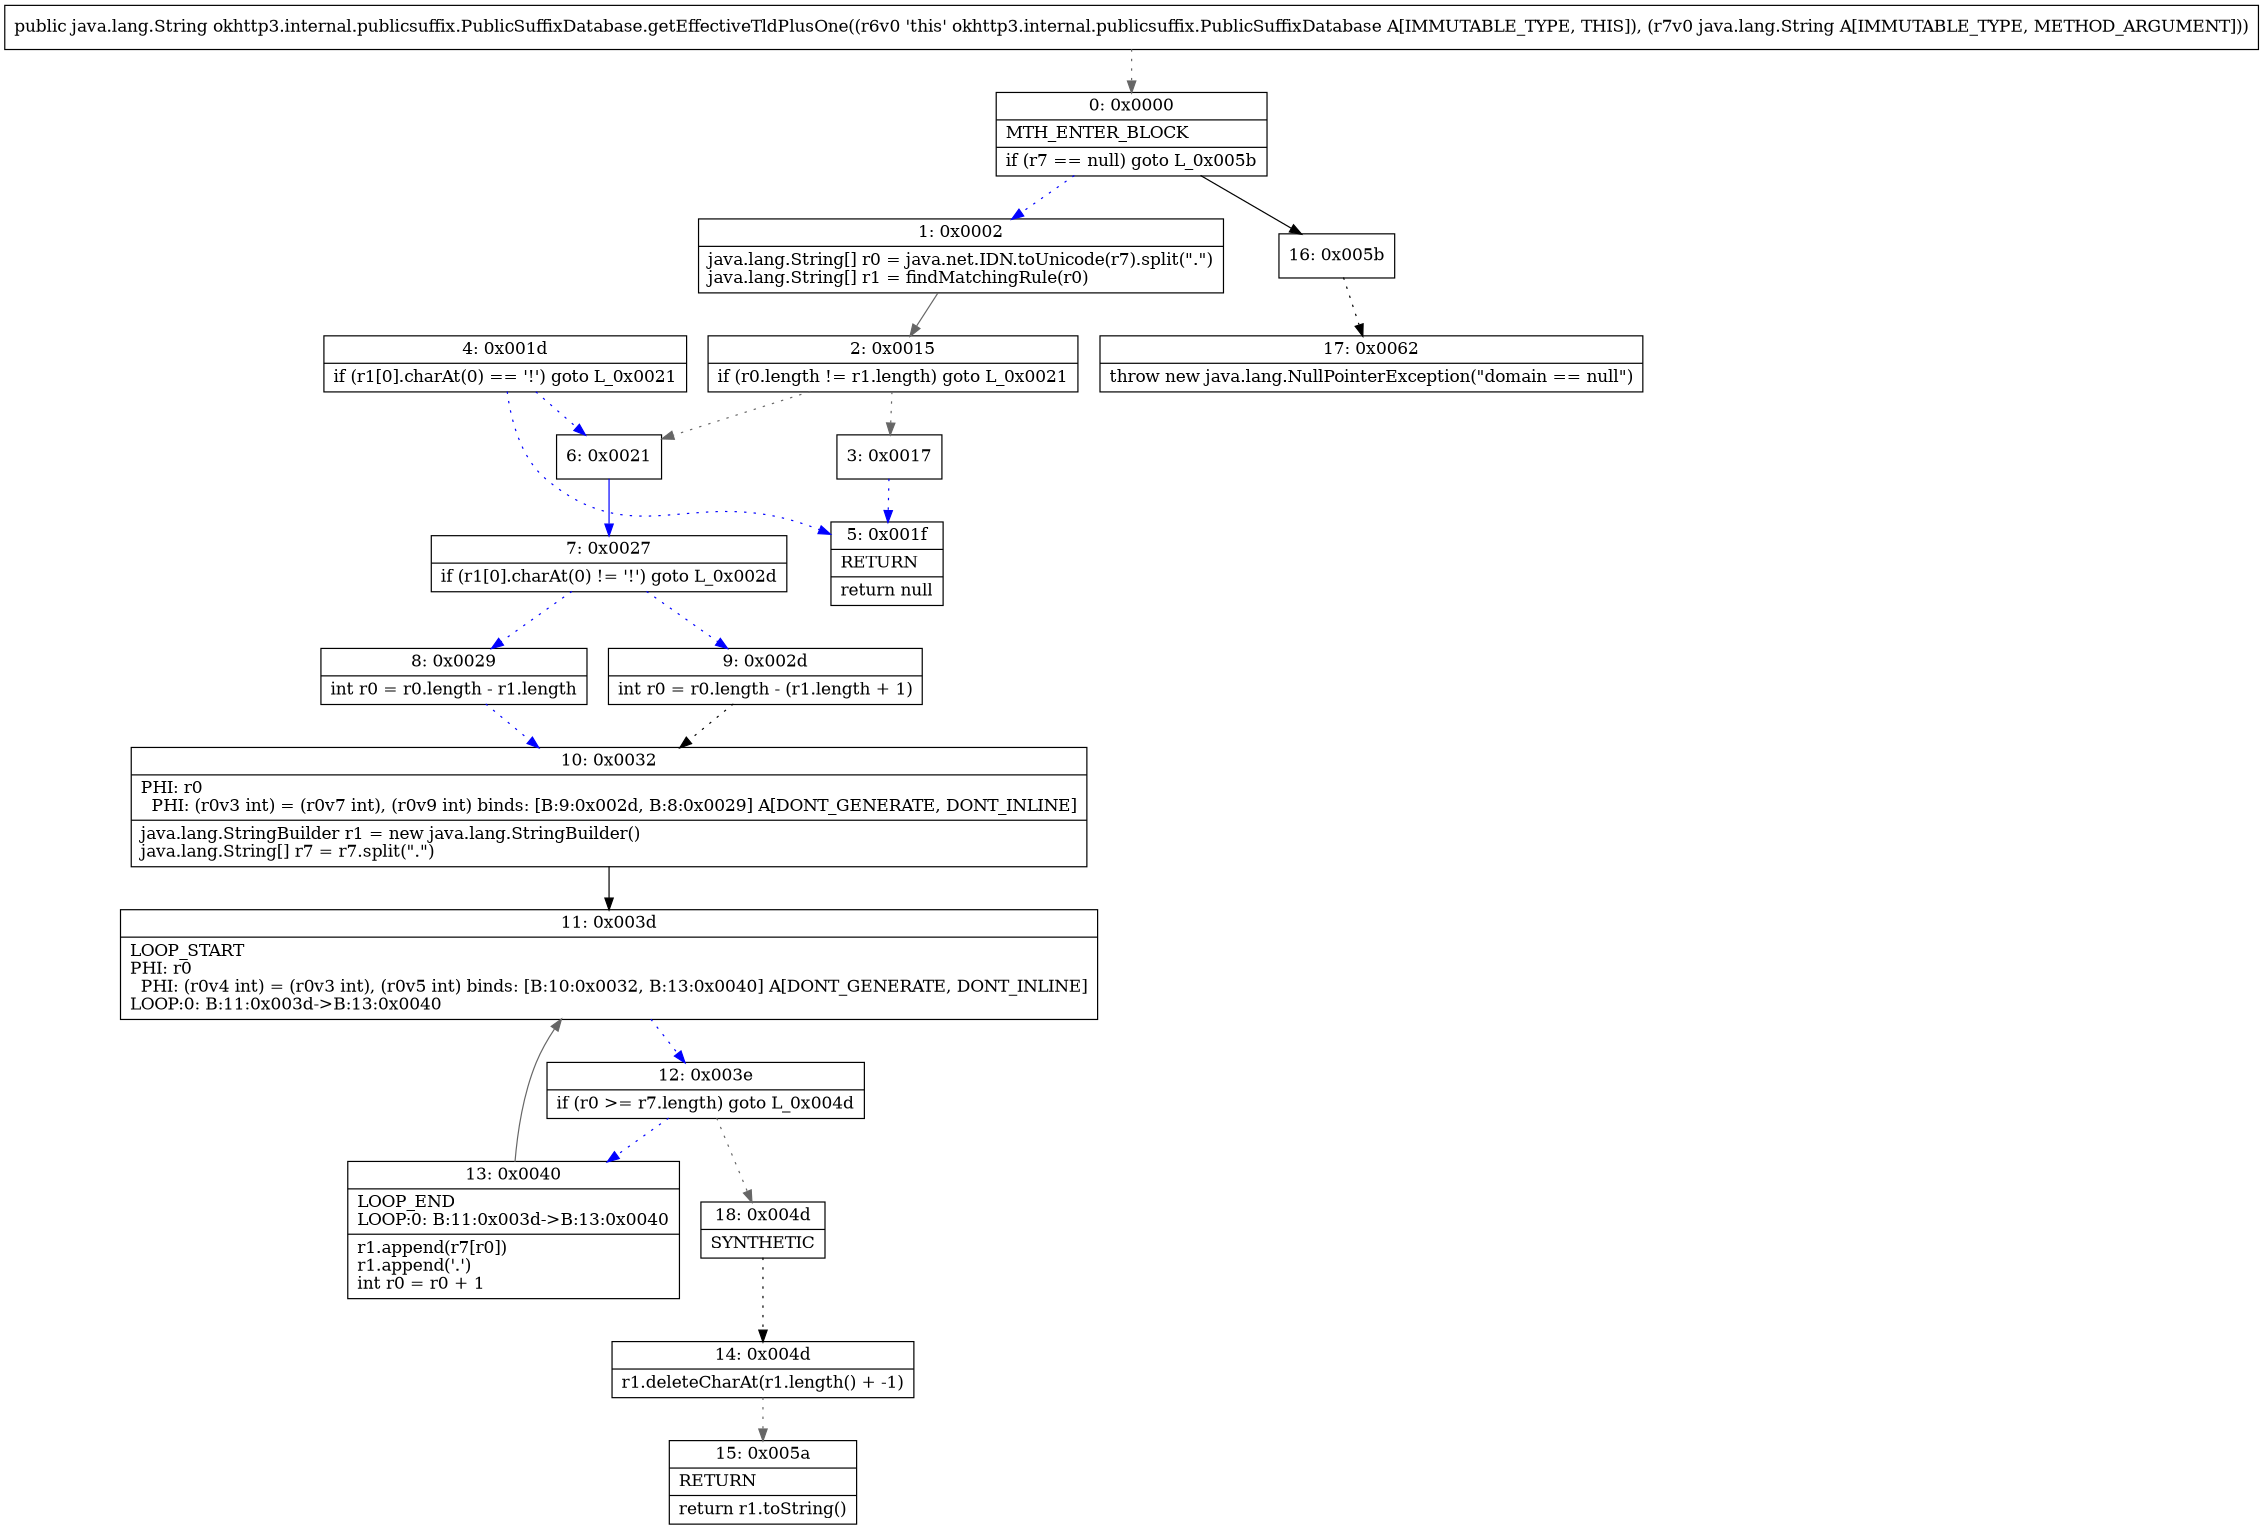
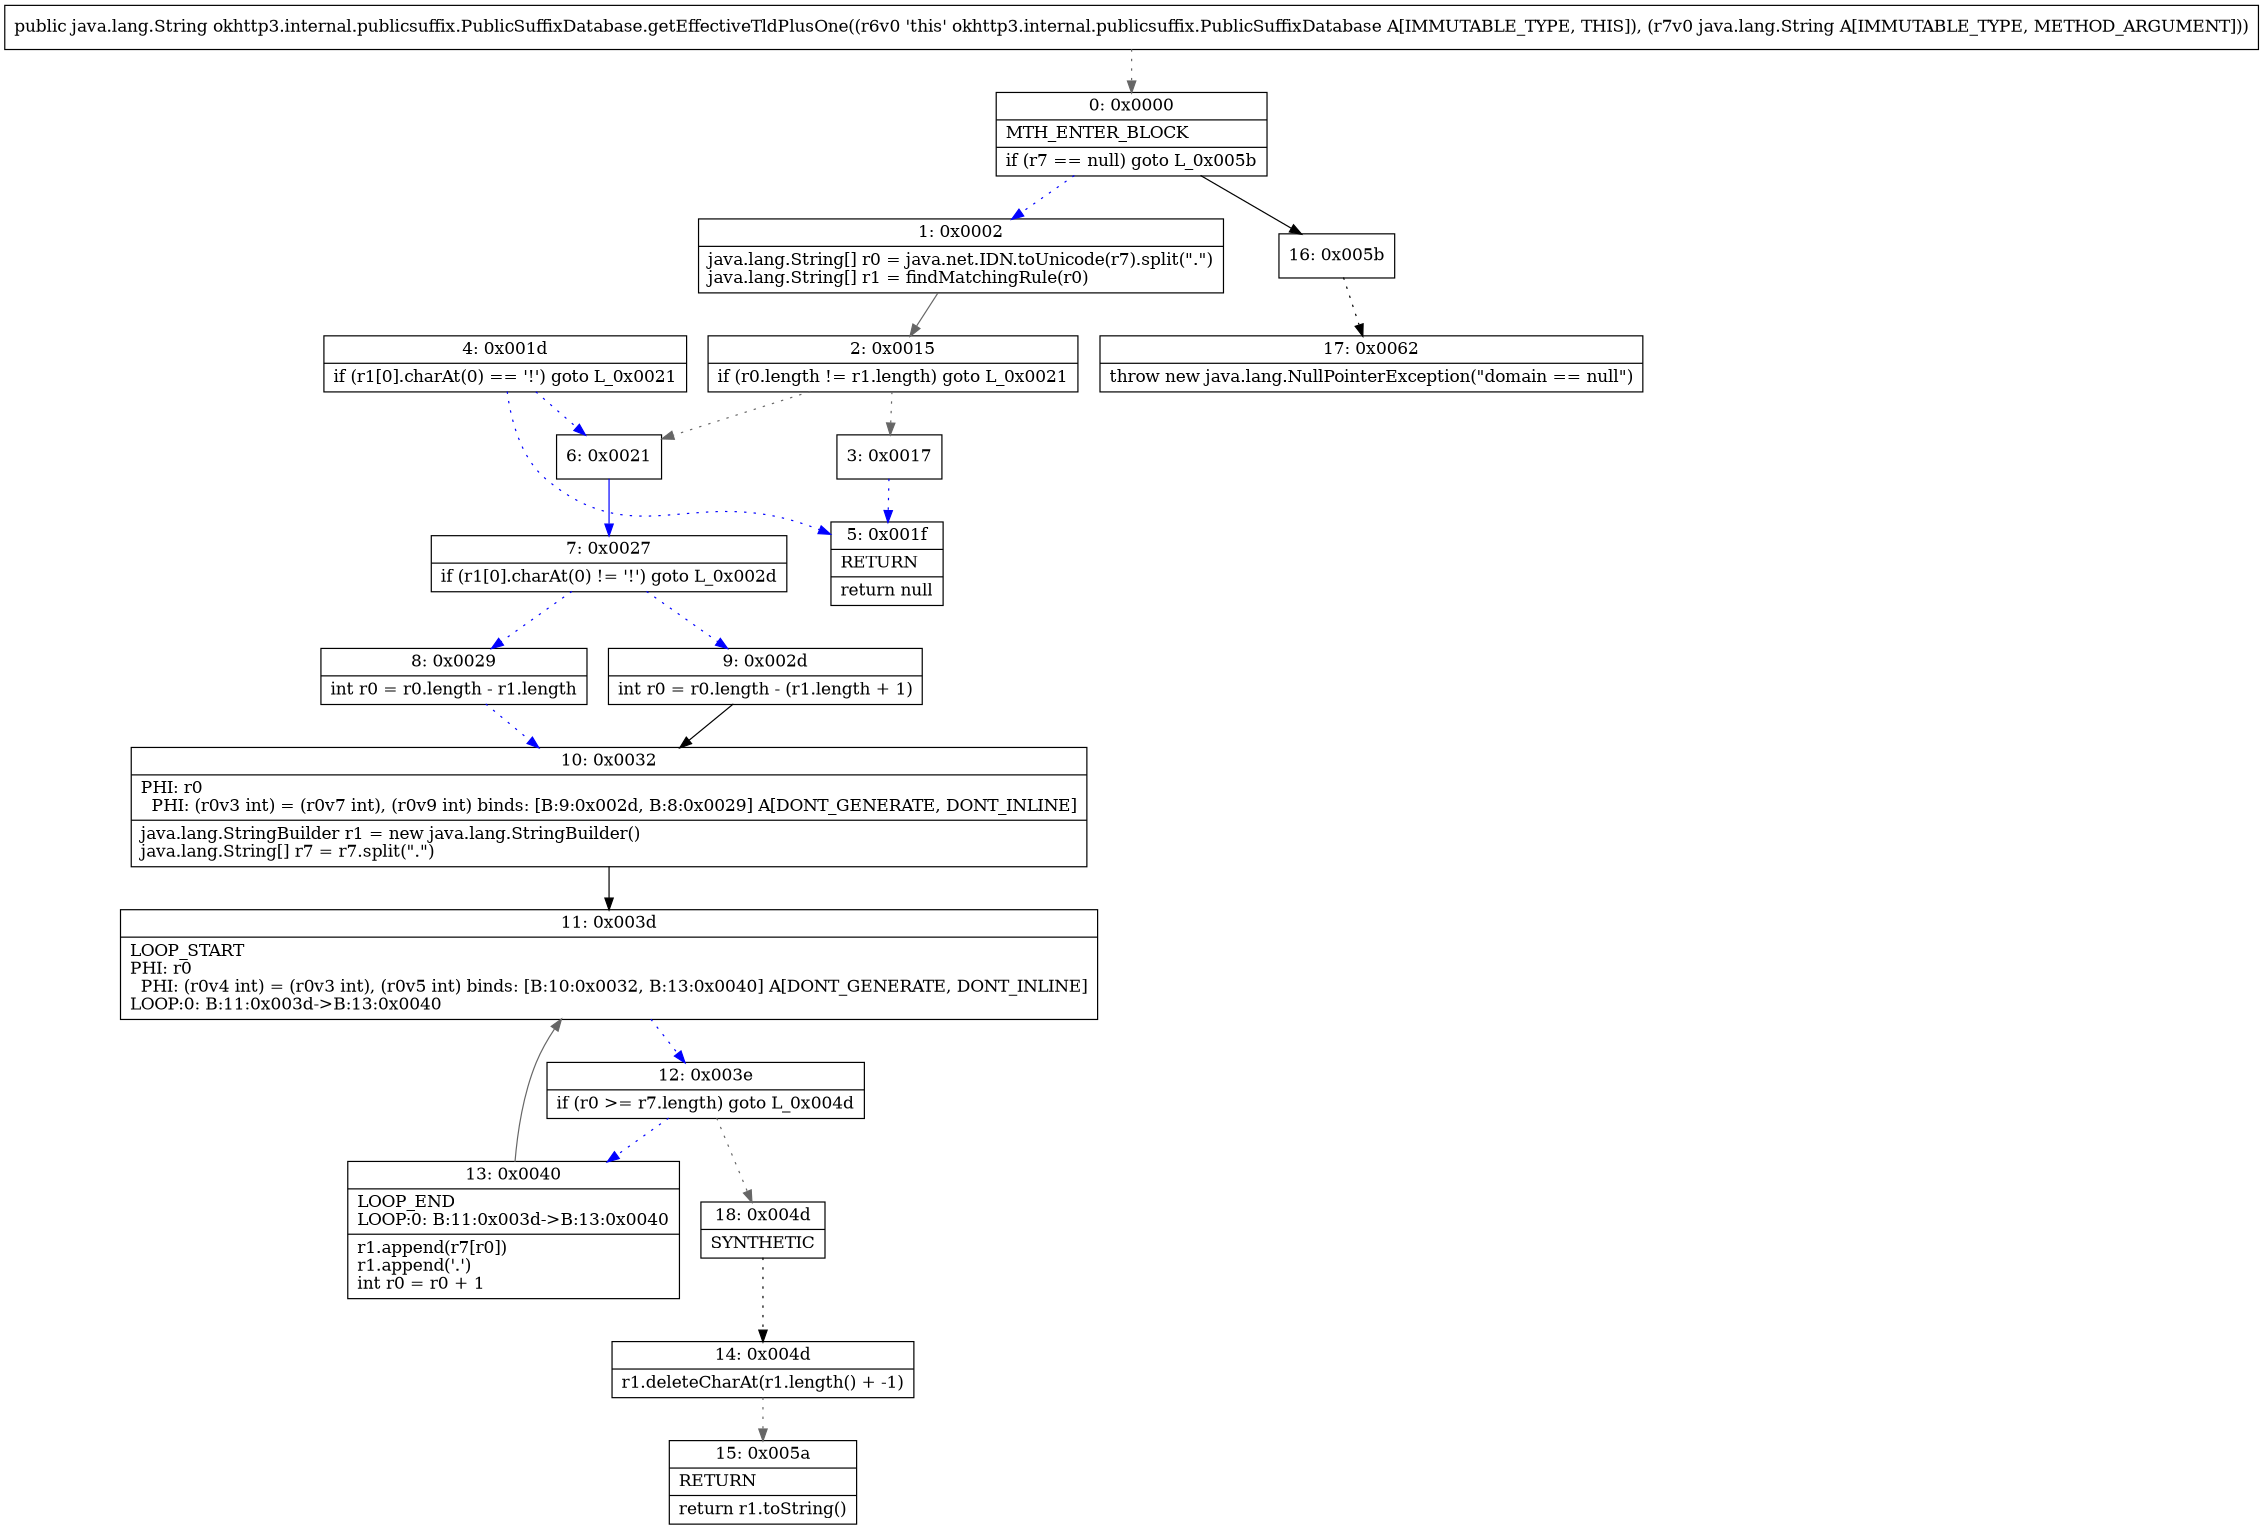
(711, 722) -> (711, 722)
